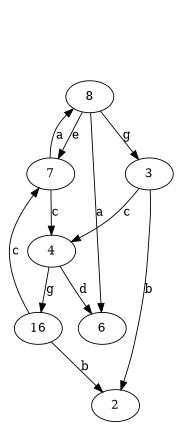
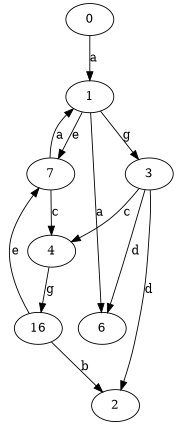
none -> (90, 20)
(90, 97) -> (90, 97)
(16, 251) -> (16, 251)
(73, 287) -> (128, 247)
(149, 290) -> (149, 290)
